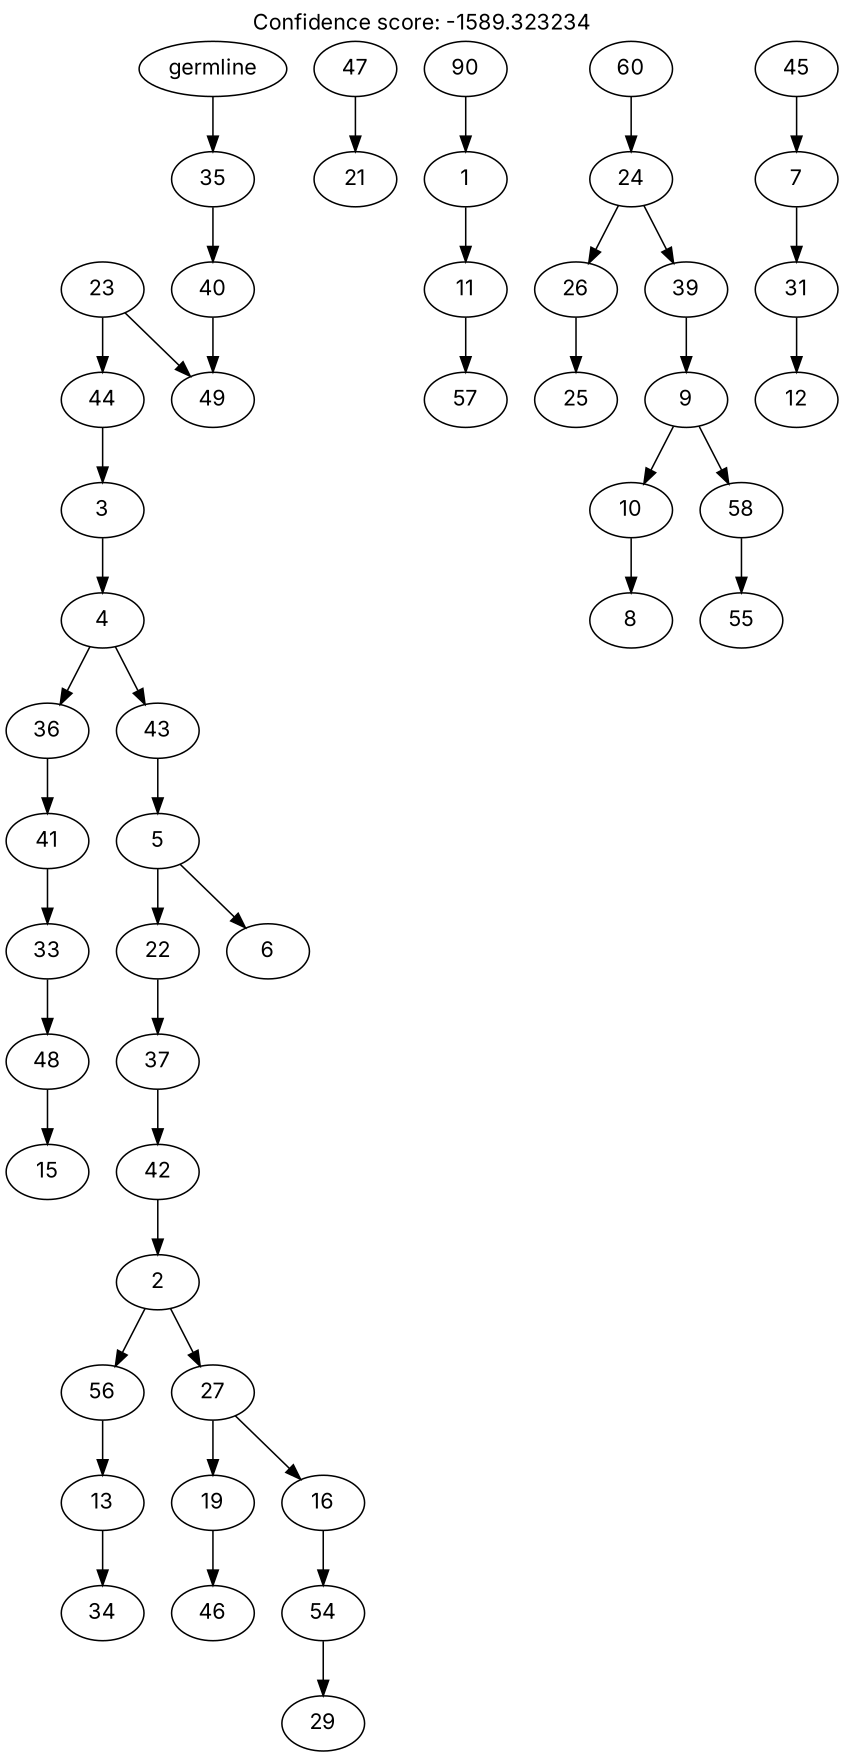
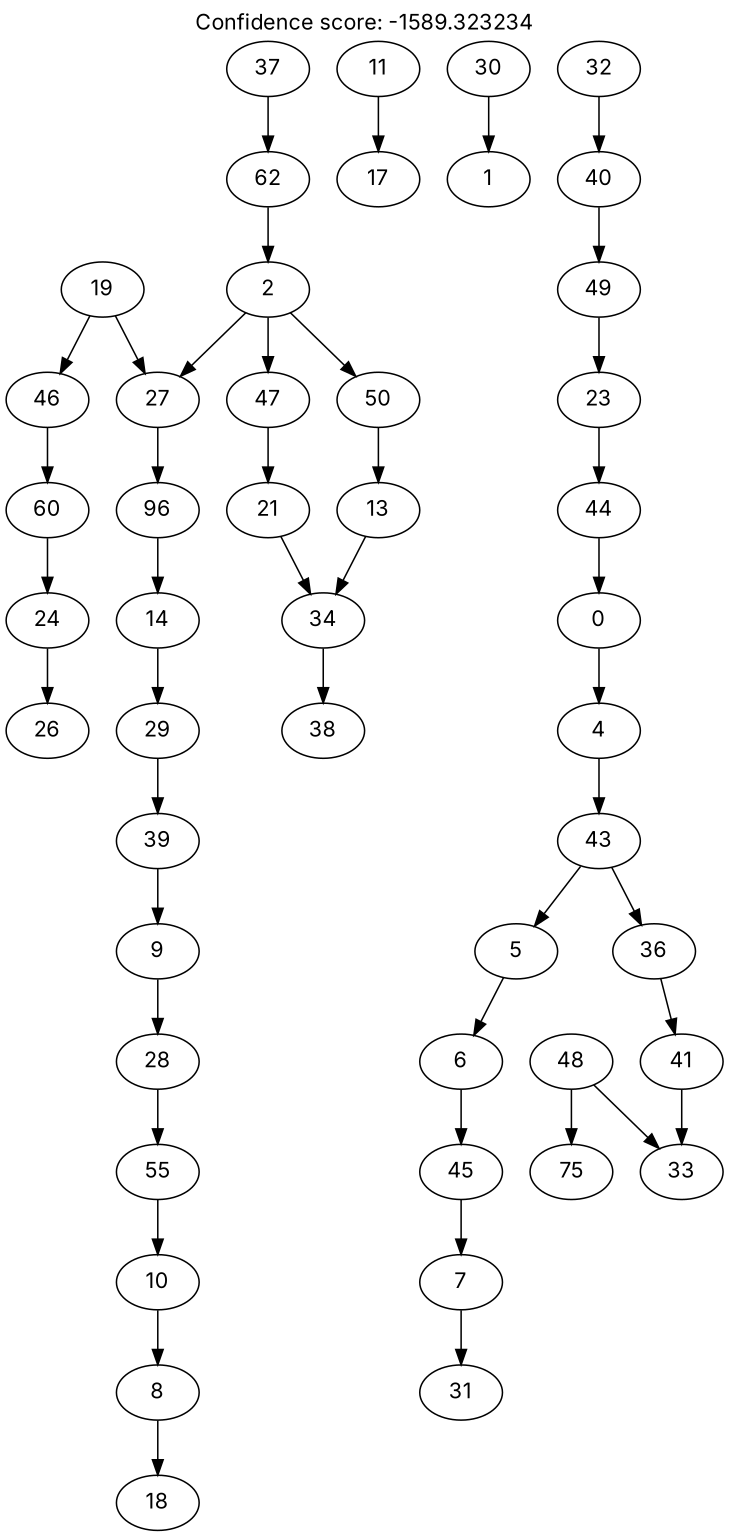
(213, 69) -> none
(466, 69) -> (489, 69)
(213, 179) -> (599, 69)
(466, 227) -> none
(655, 227) -> (158, 778)
none -> (268, 337)
(152, 339) -> (599, 337)
(466, 400) -> (378, 179)
(576, 400) -> none
(797, 400) -> none
none -> (47, 447)
(662, 448) -> (158, 1220)
(103, 510) -> (599, 620)
(741, 510) -> (158, 1062)
none -> (292, 558)
(79, 669) -> (623, 889)
none -> (323, 731)
(158, 951) -> none
(47, 999) -> (621, 1111)
none -> (461, 1109)
(47, 1172) -> (571, 1172)
(158, 1172) -> (268, 179)
(103, 1393) -> (378, 400)
(213, 1440) -> (127, 338)
none -> (158, 1503)
(323, 1503) -> (158, 510)
(323, 1613) -> (158, 620)
